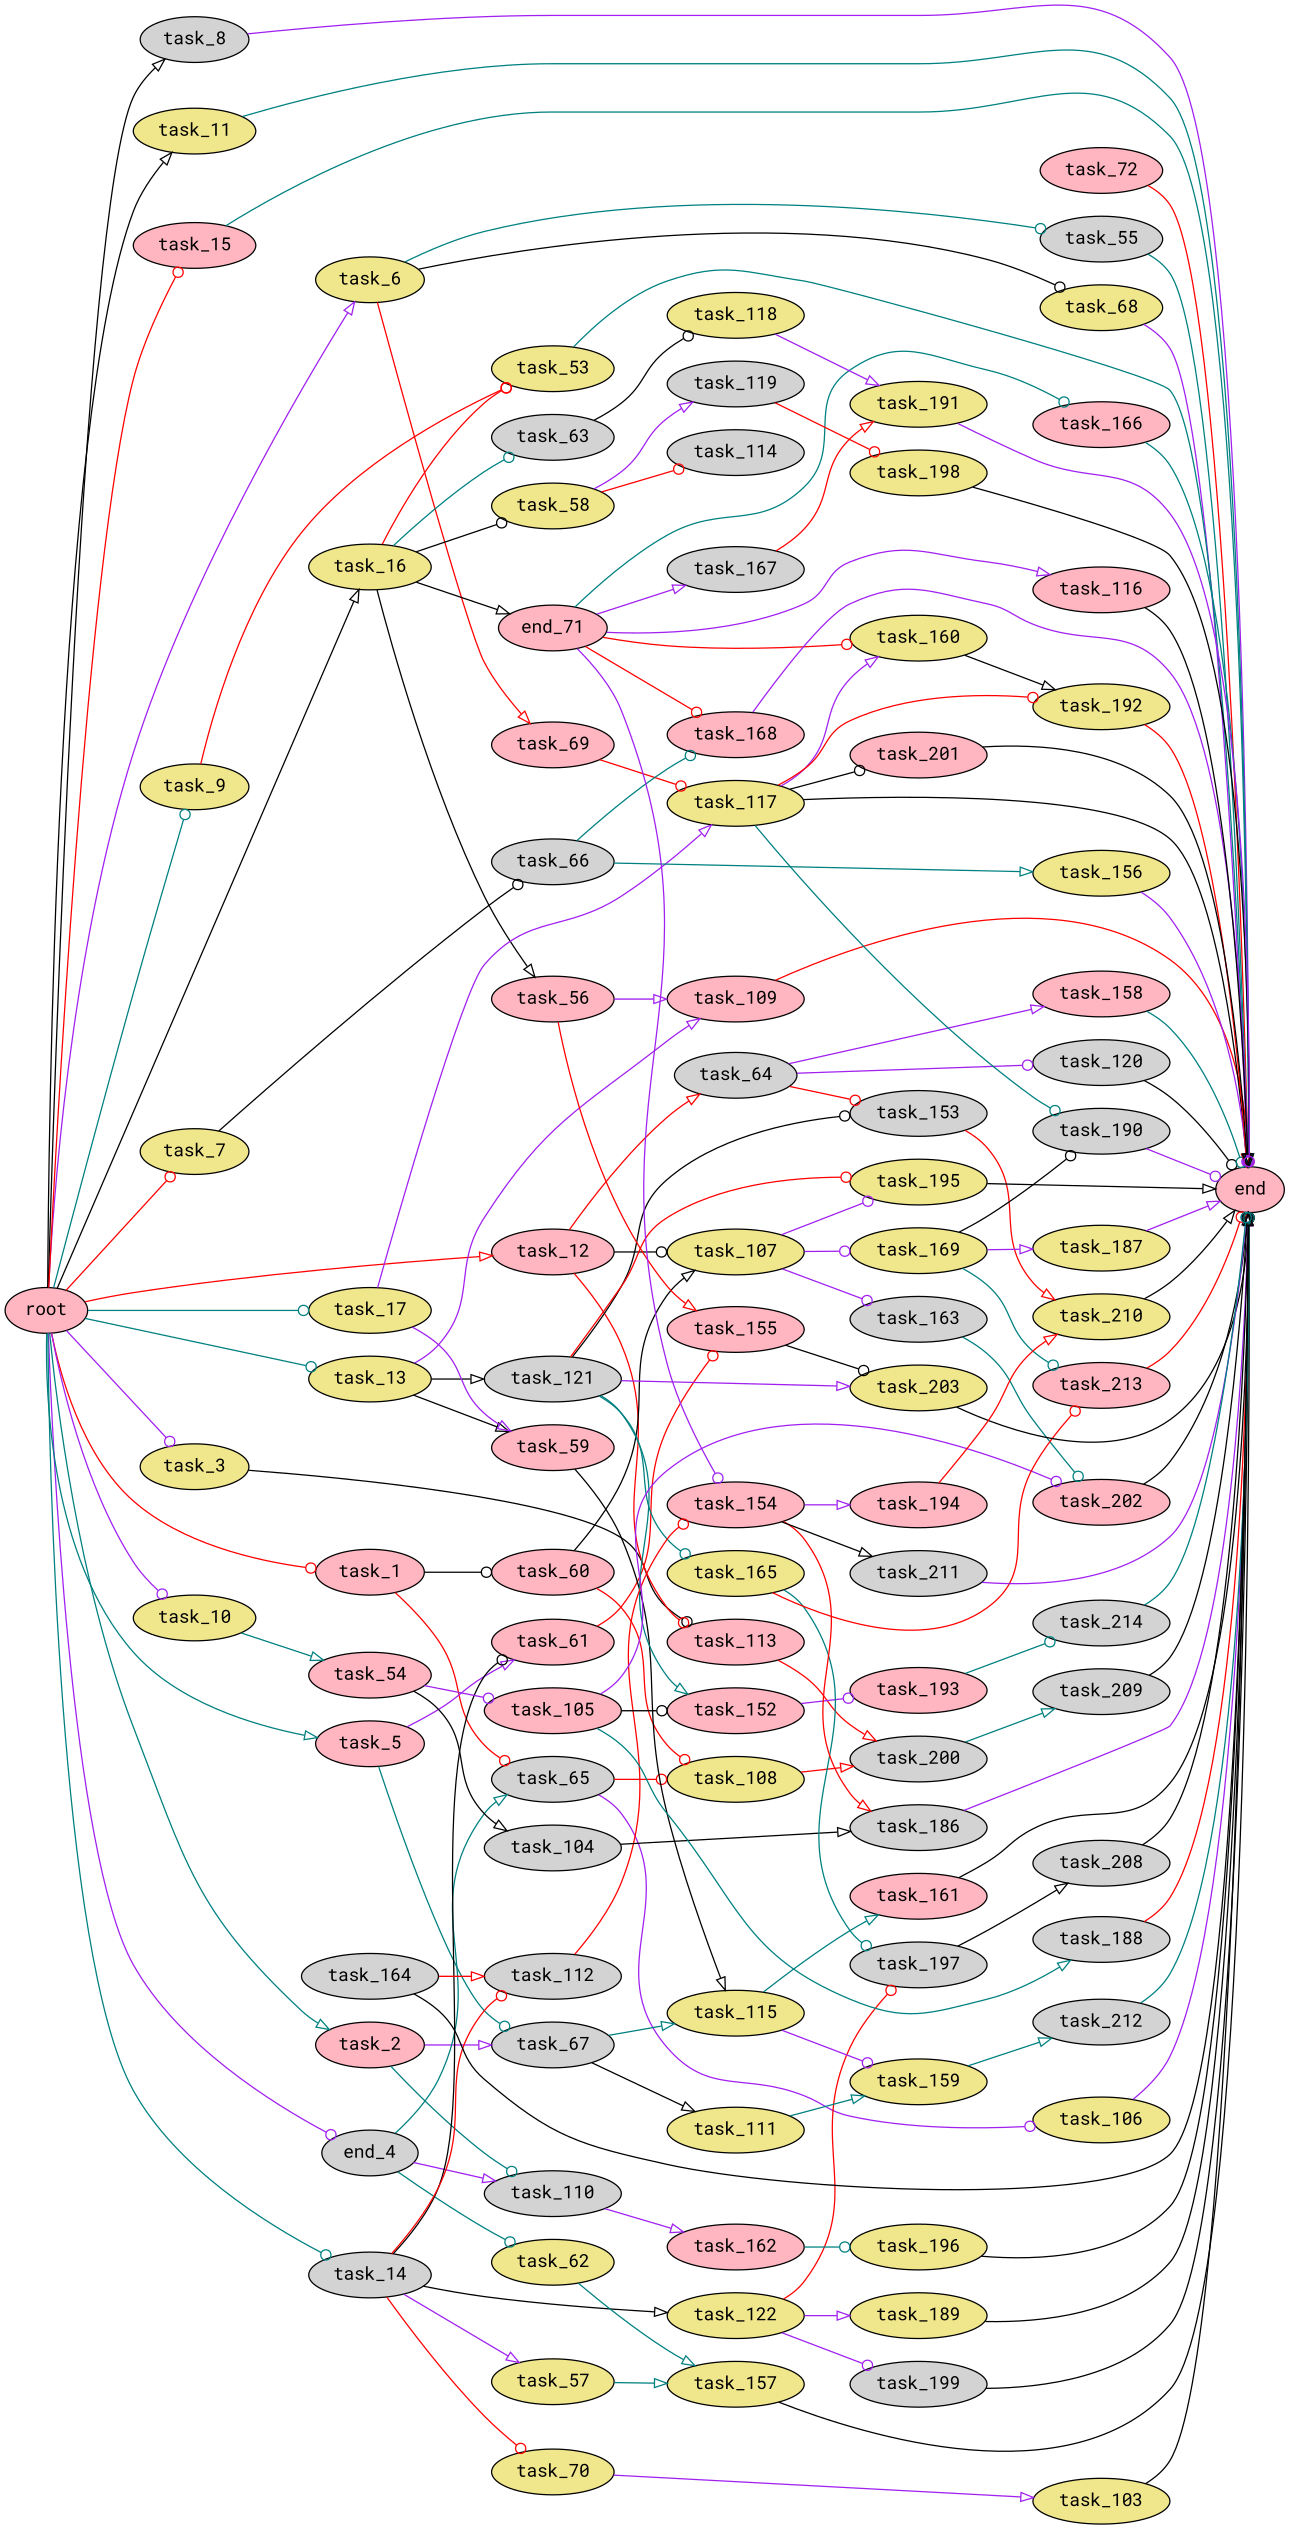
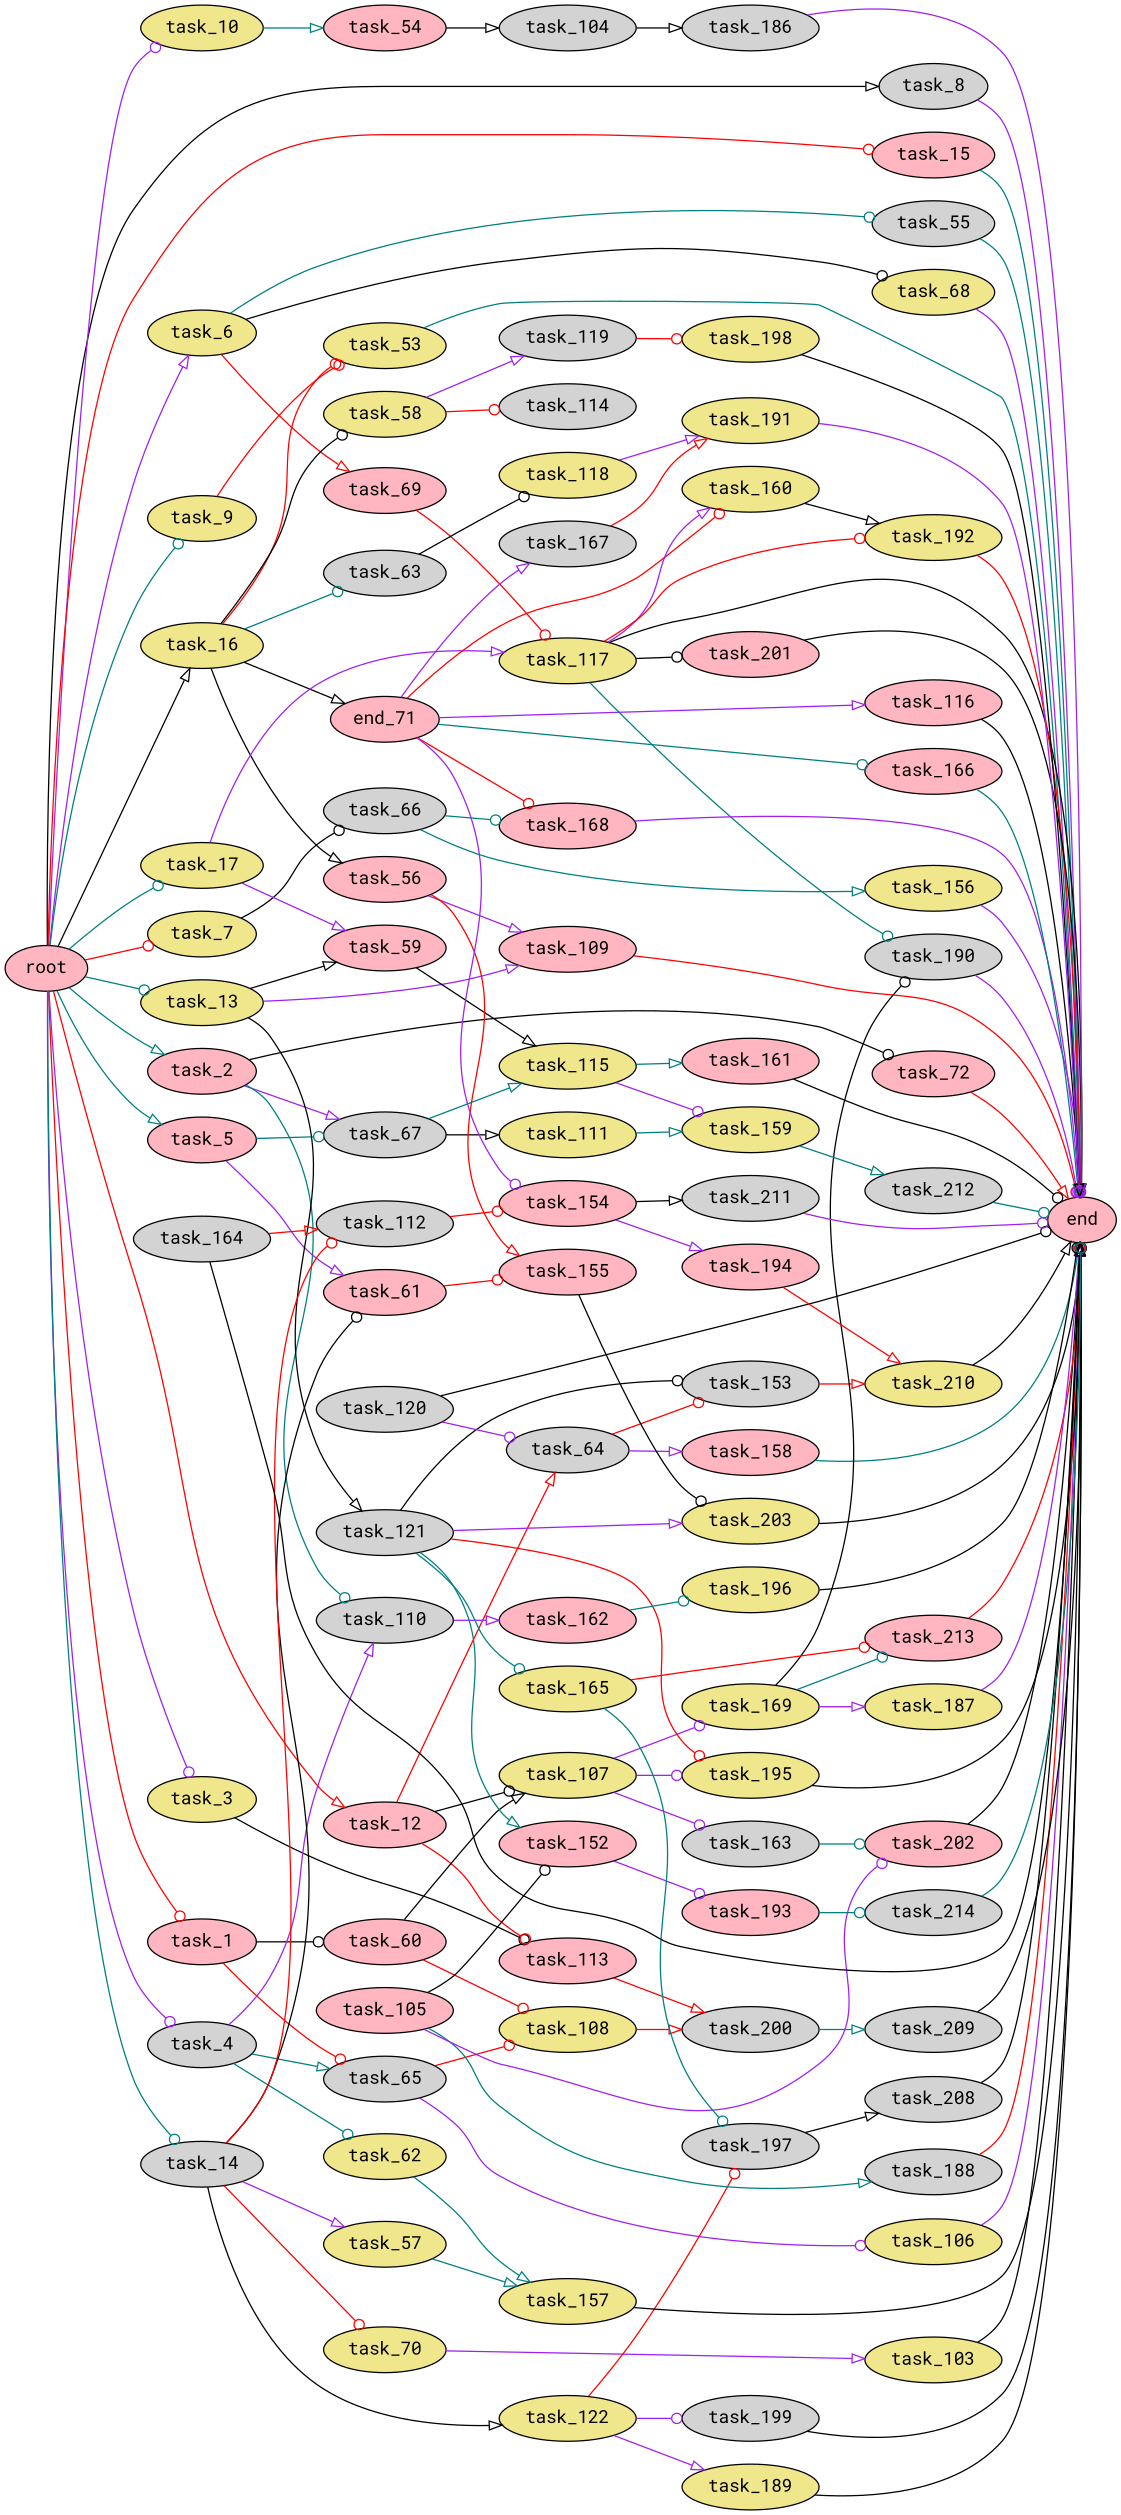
(195, 131) -> none
none -> (567, 1013)
(910, 1069) -> (466, 1427)
(831, 1637) -> none
(449, 1691) -> none
(370, 2153) -> (202, 2045)
